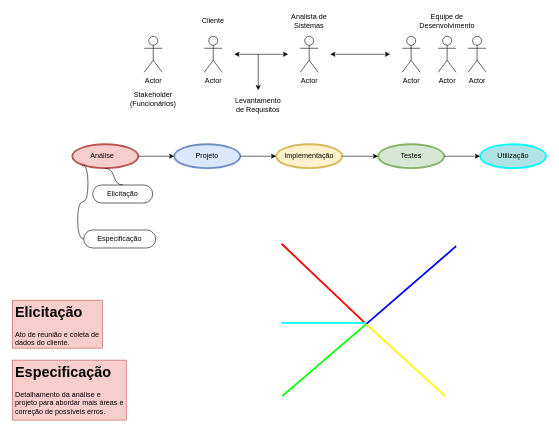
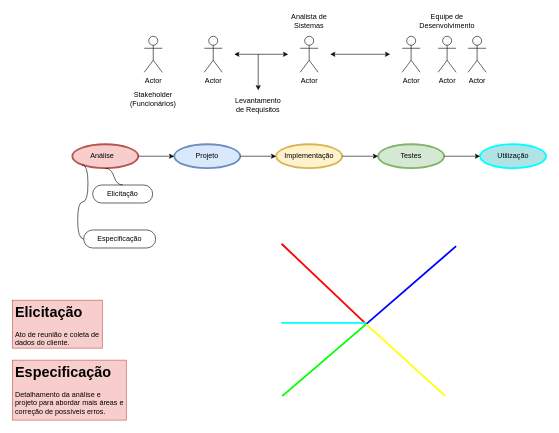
(213, 21) -> none
